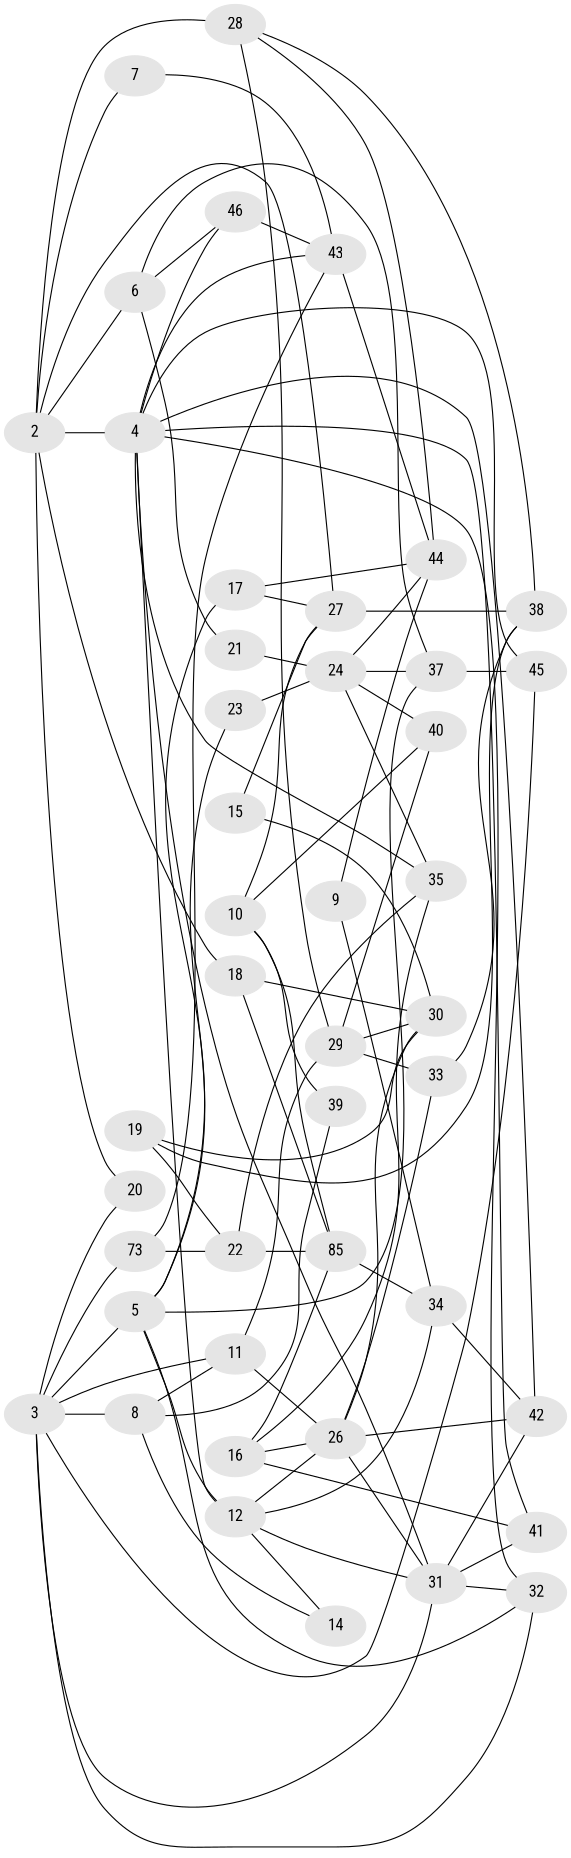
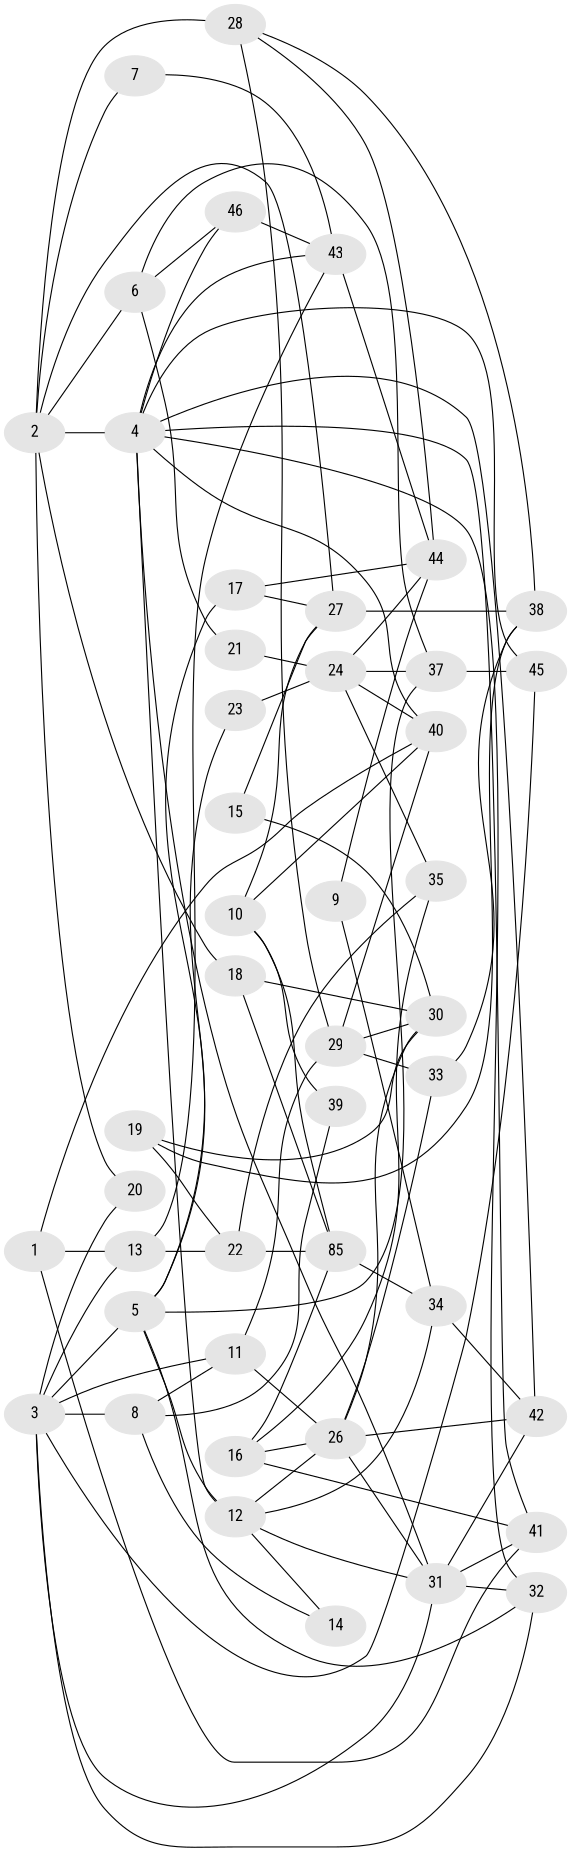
(205, 740) -> (318, 541)
none -> (35, 1251)
(135, 1251) -> (135, 1251)
